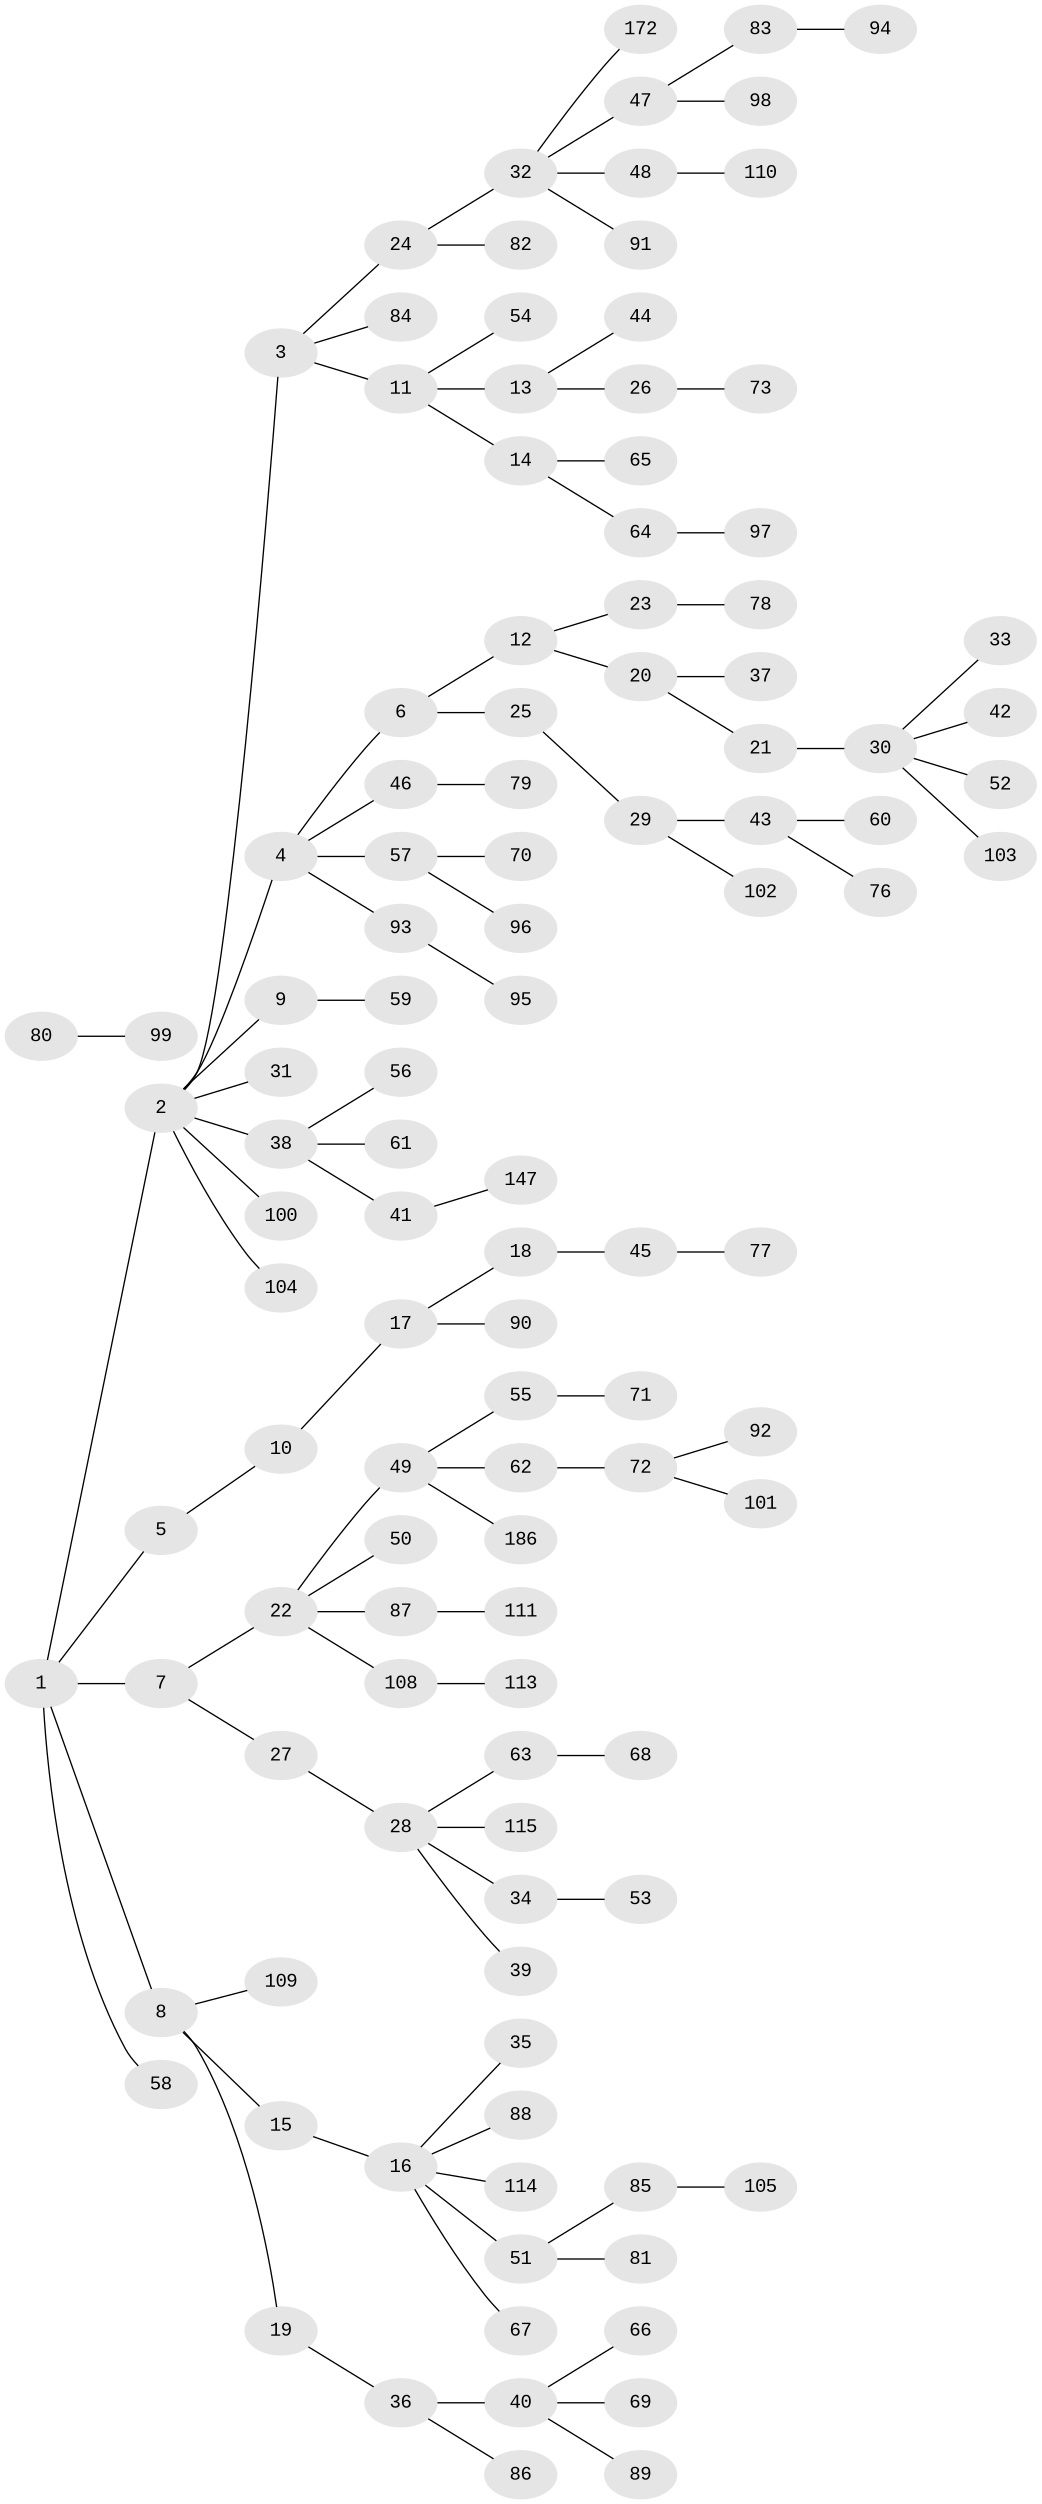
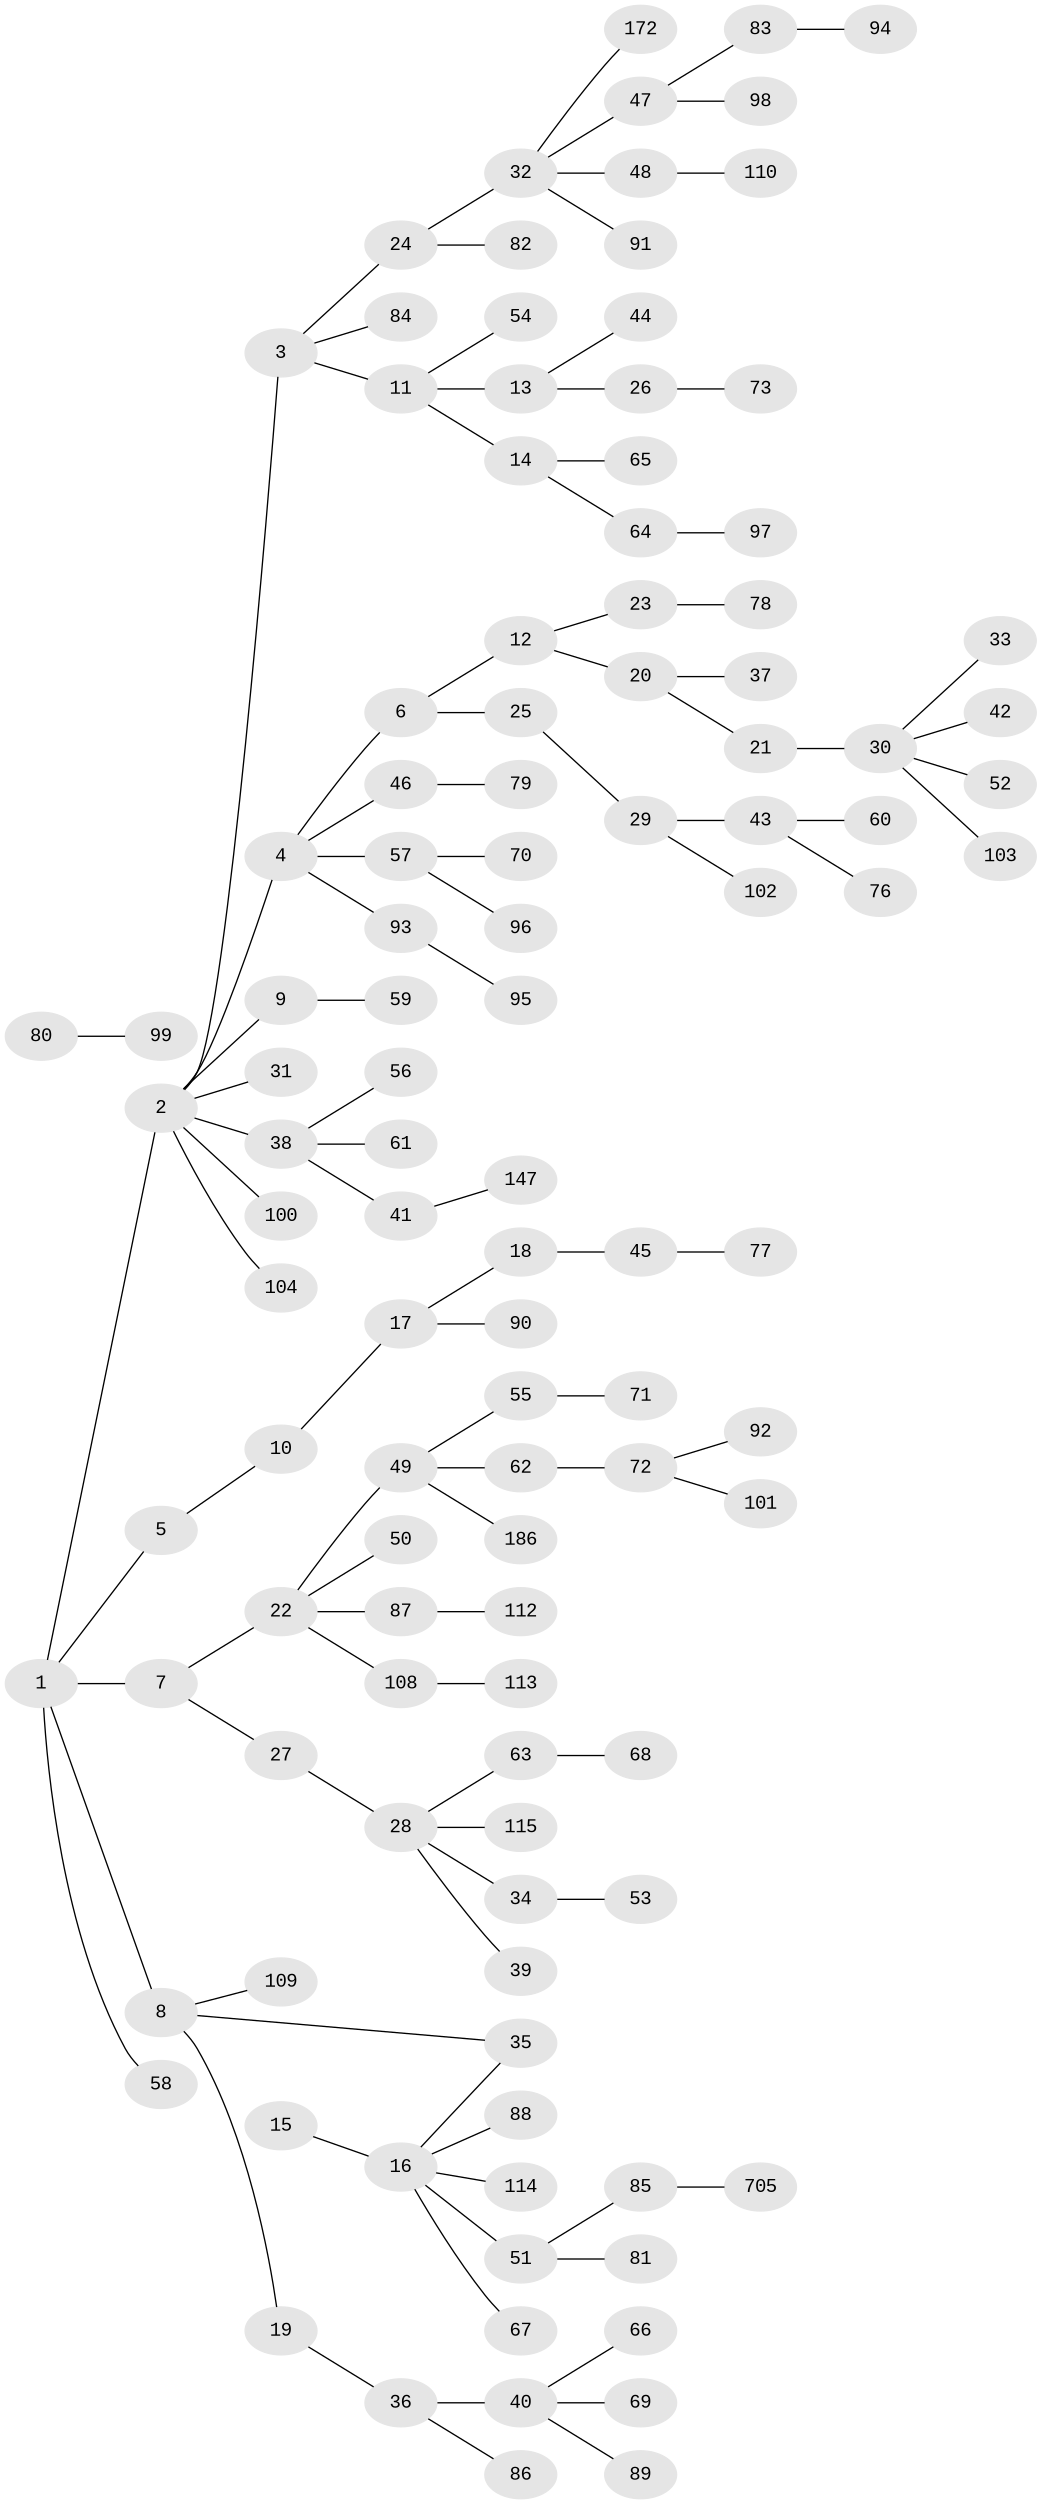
(521, 1612) -> (521, 1612)
(221, 2069) -> (341, 2028)
(761, 2187) -> (761, 2187)
